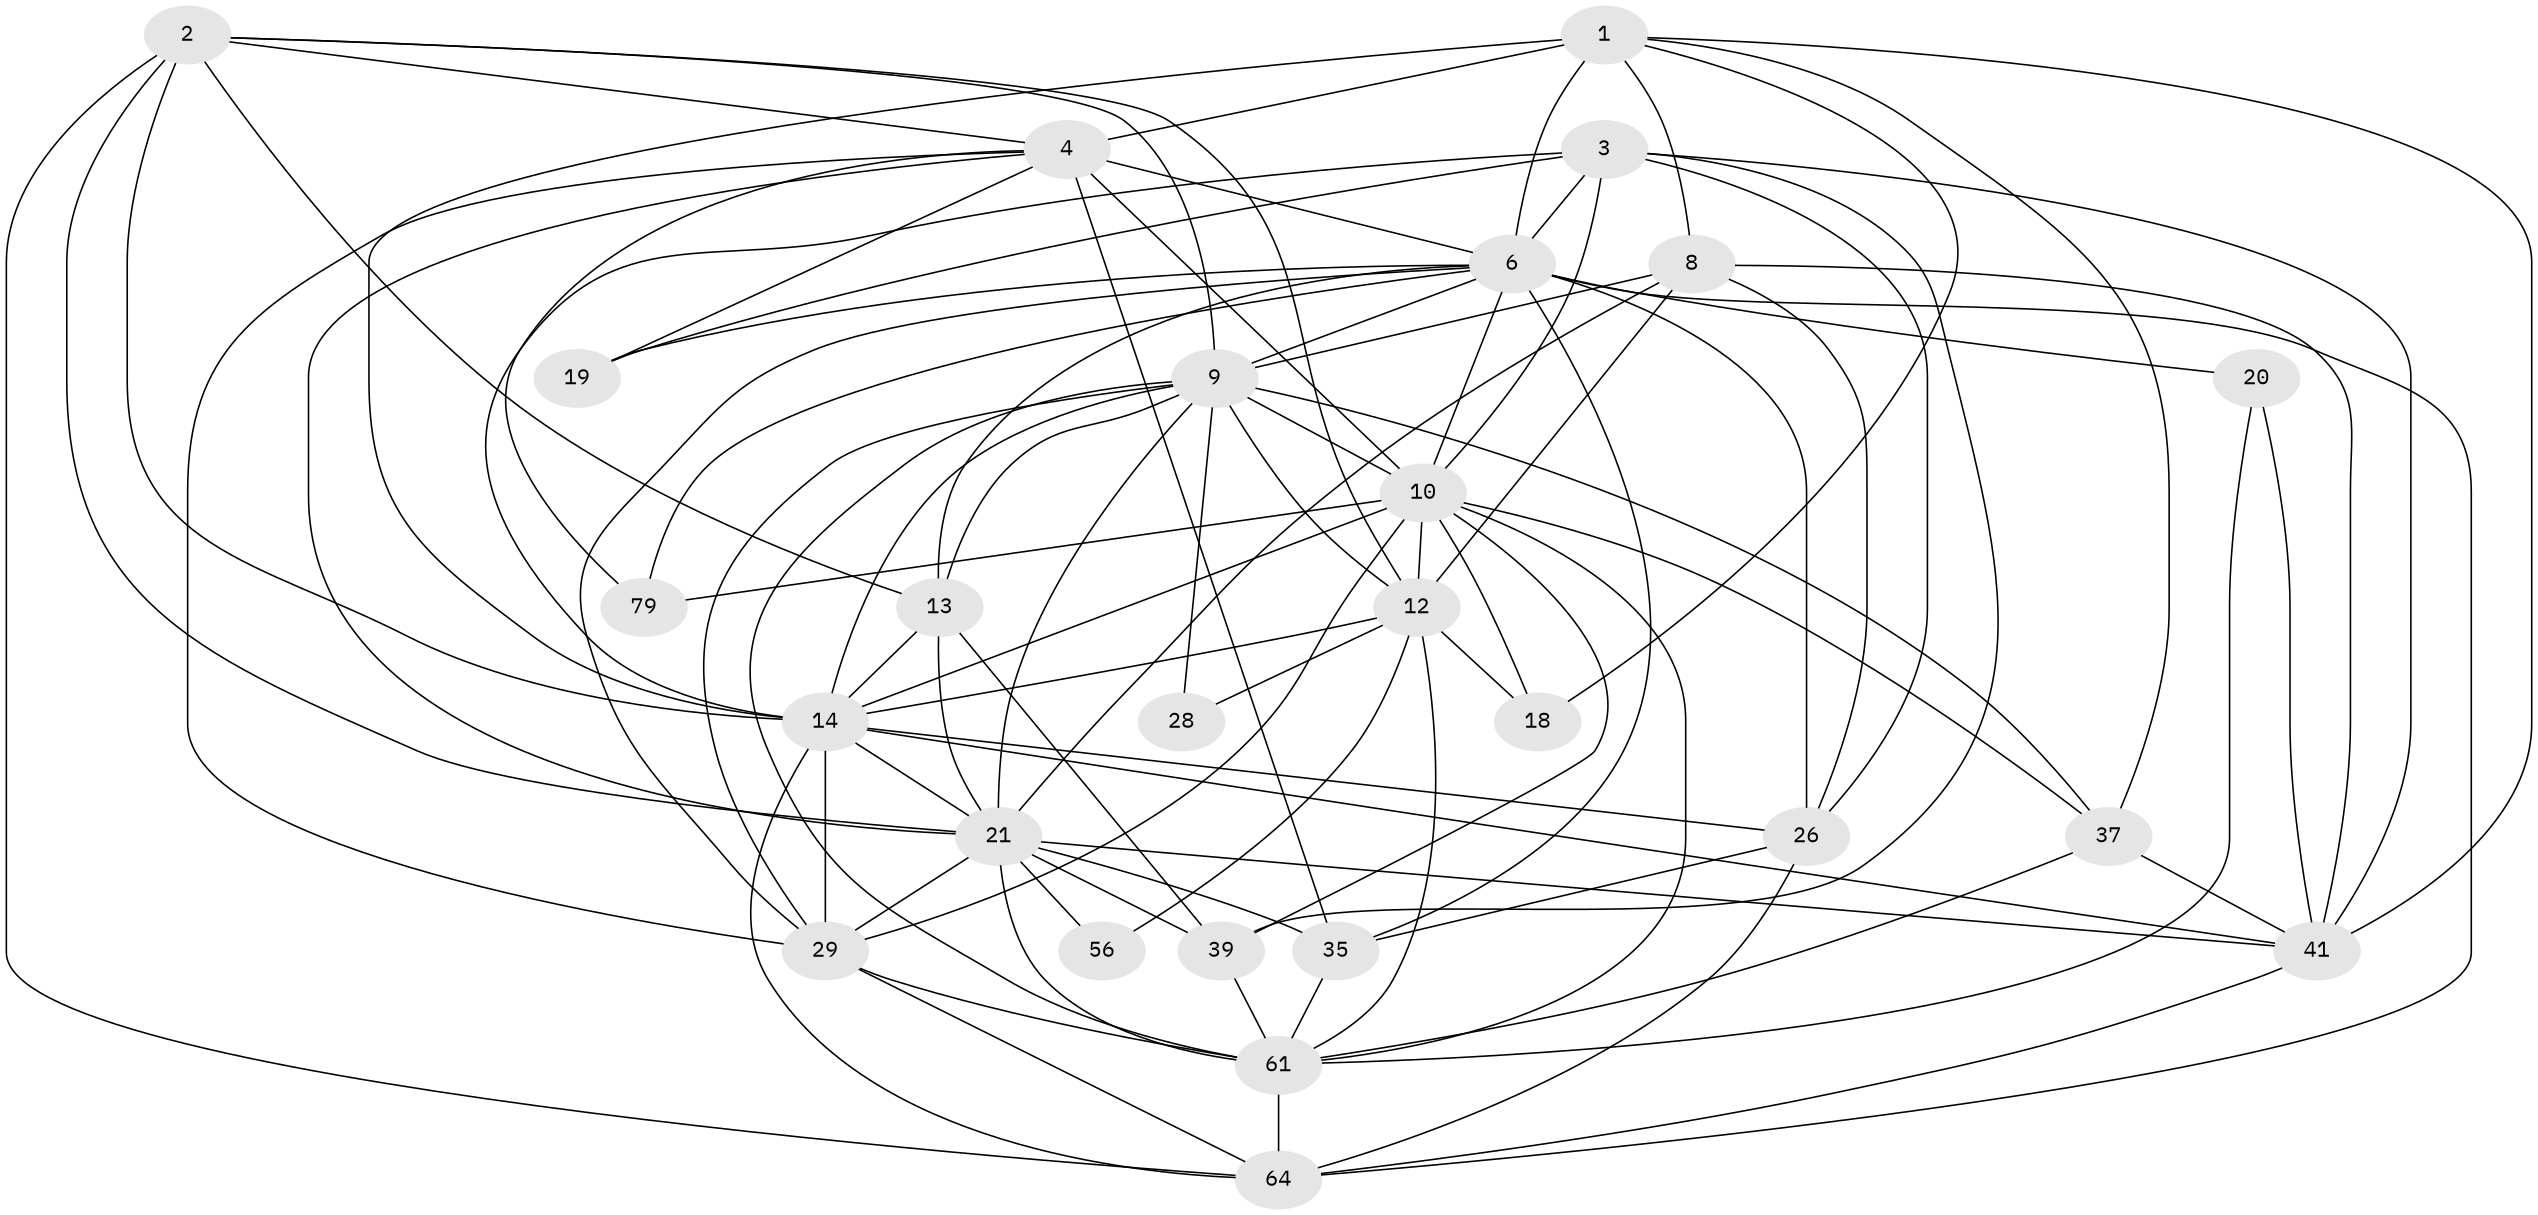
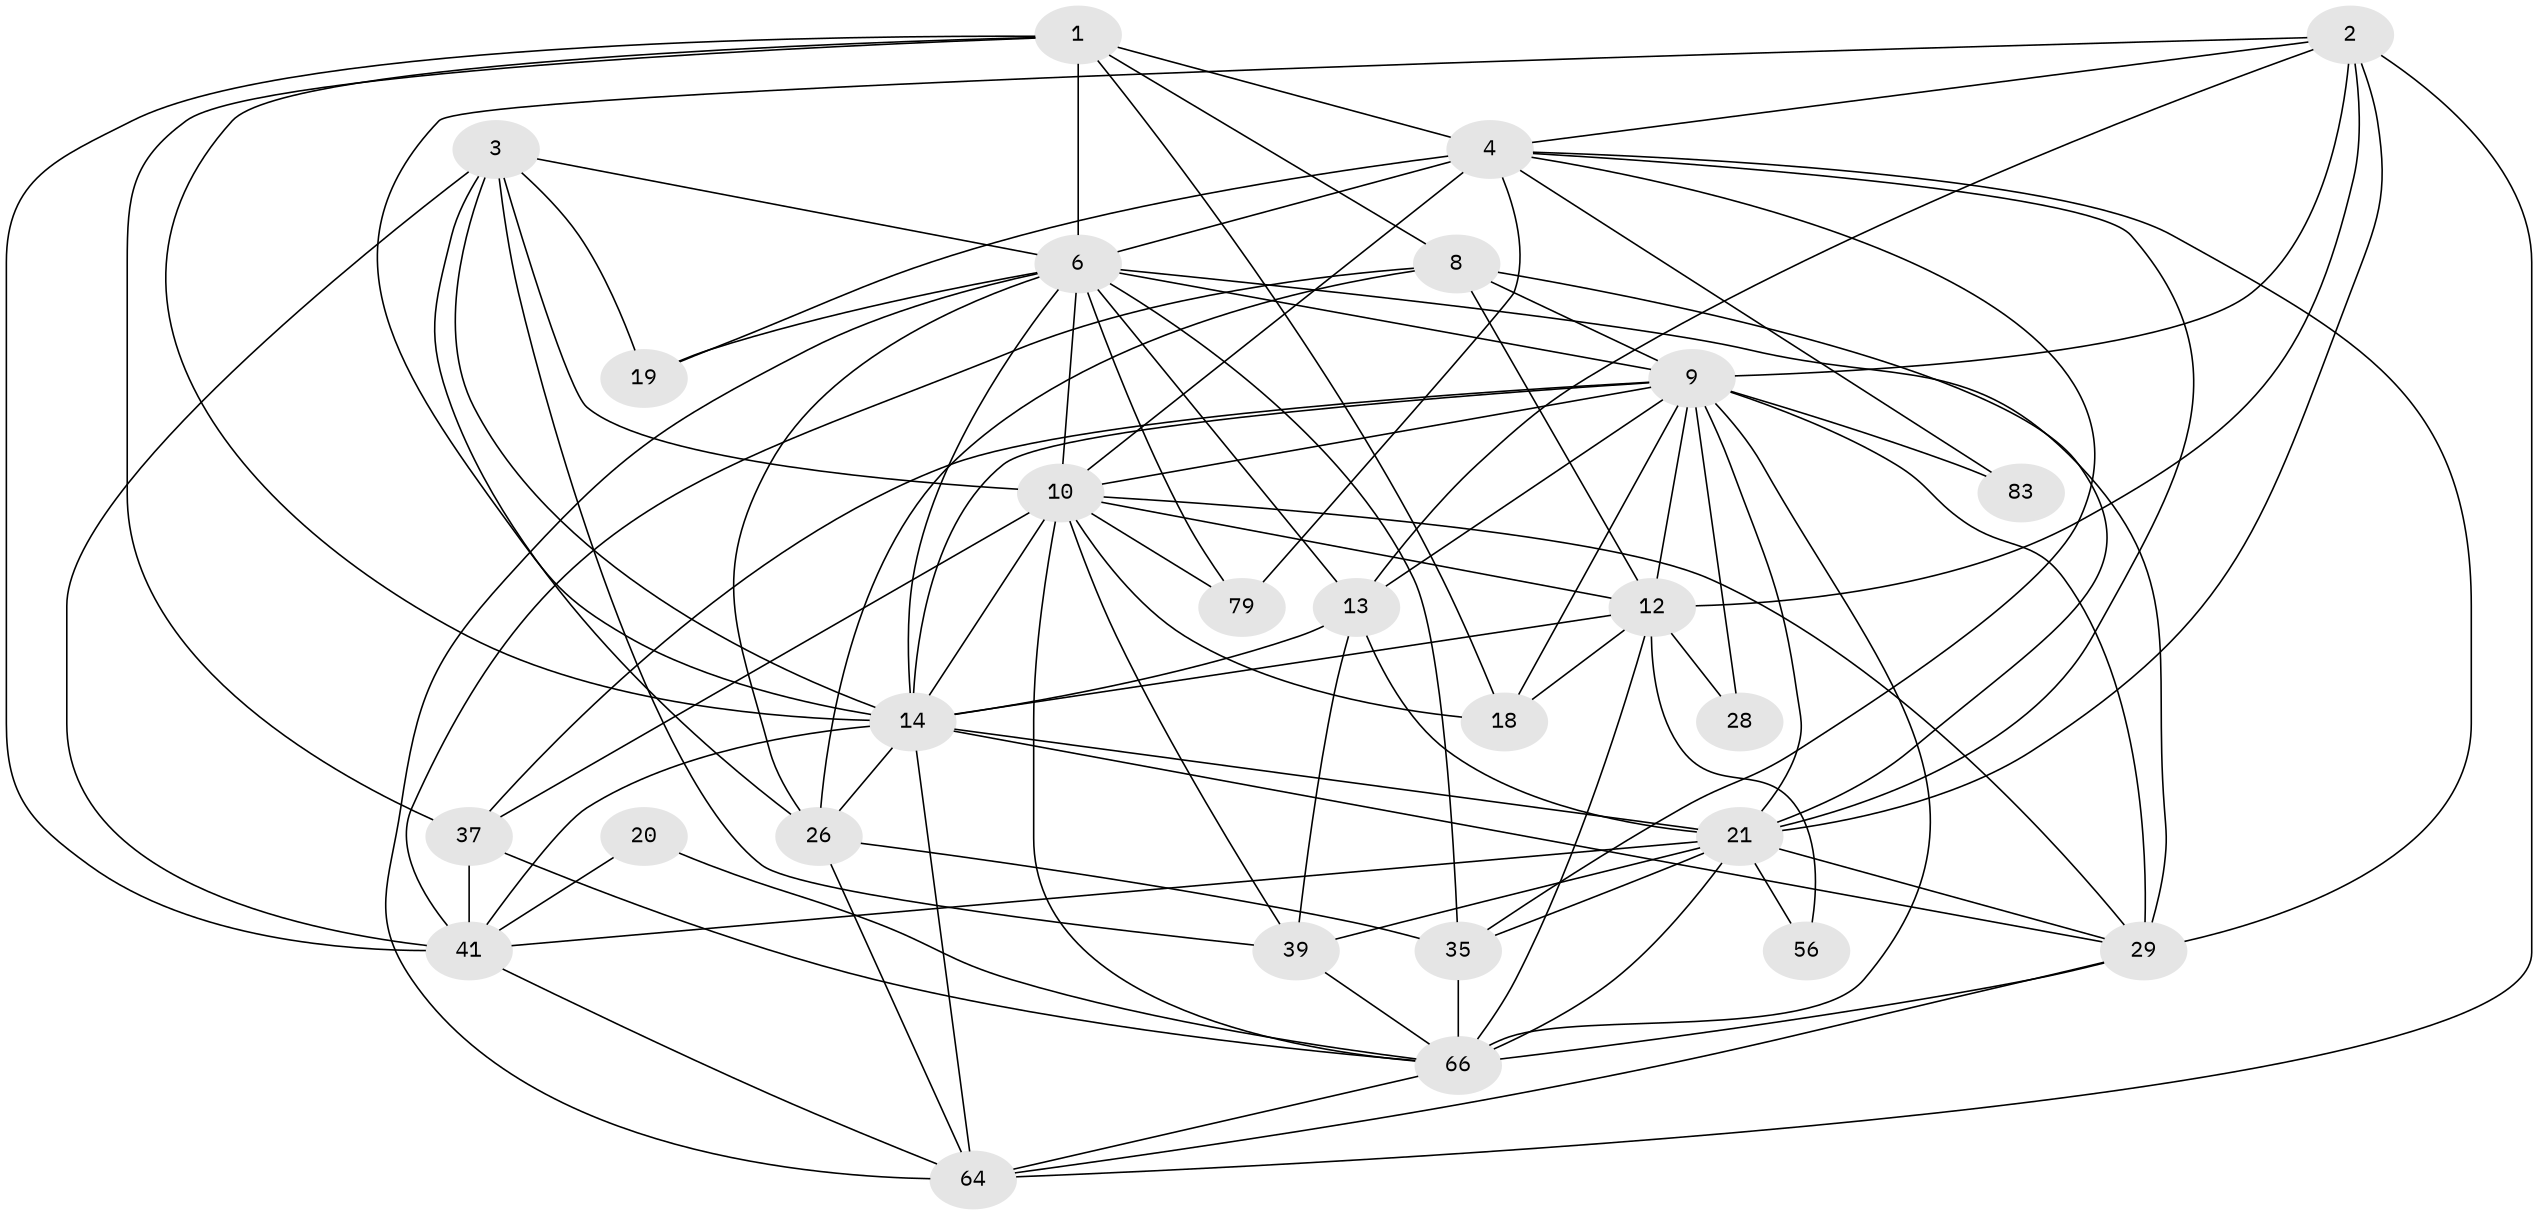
(1882, 331) -> (936, 498)
none -> (2021, 493)
none -> (1590, 565)
(1279, 1065) -> (1458, 1065)
